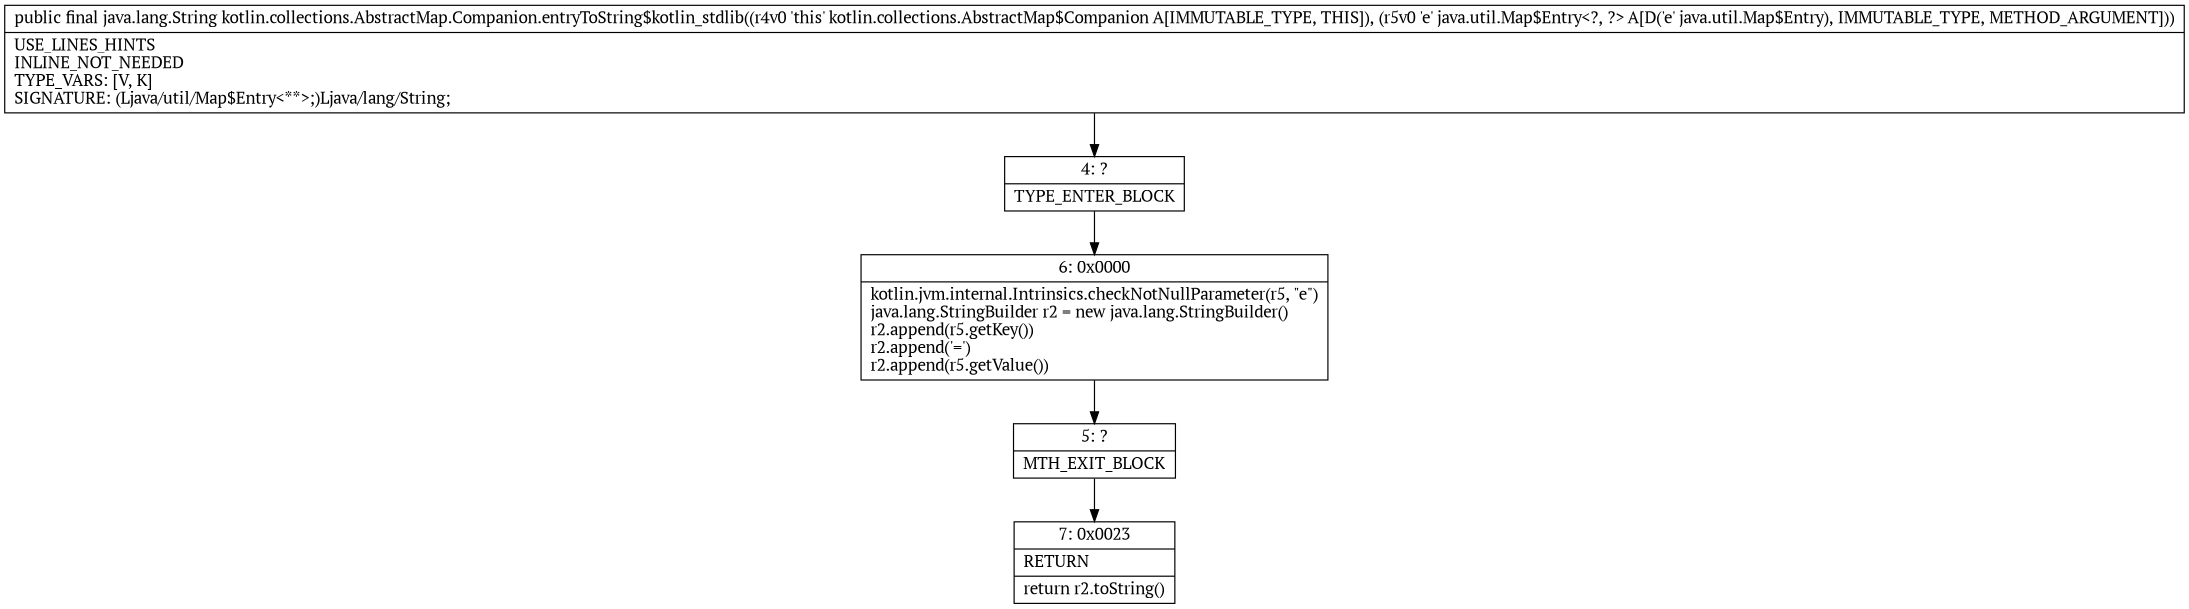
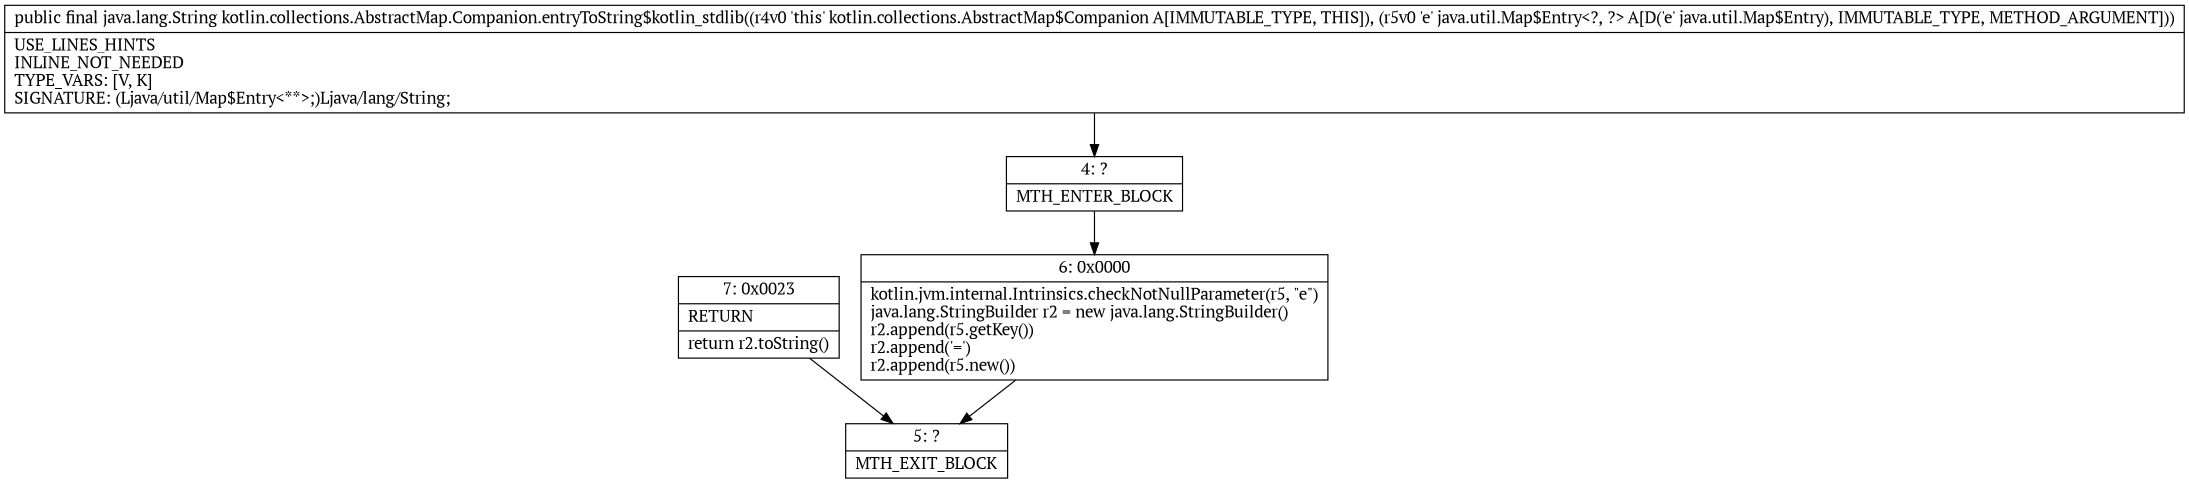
(1094, 197) -> (1094, 197)
(960, 366) -> (943, 366)
(1094, 494) -> (847, 387)
